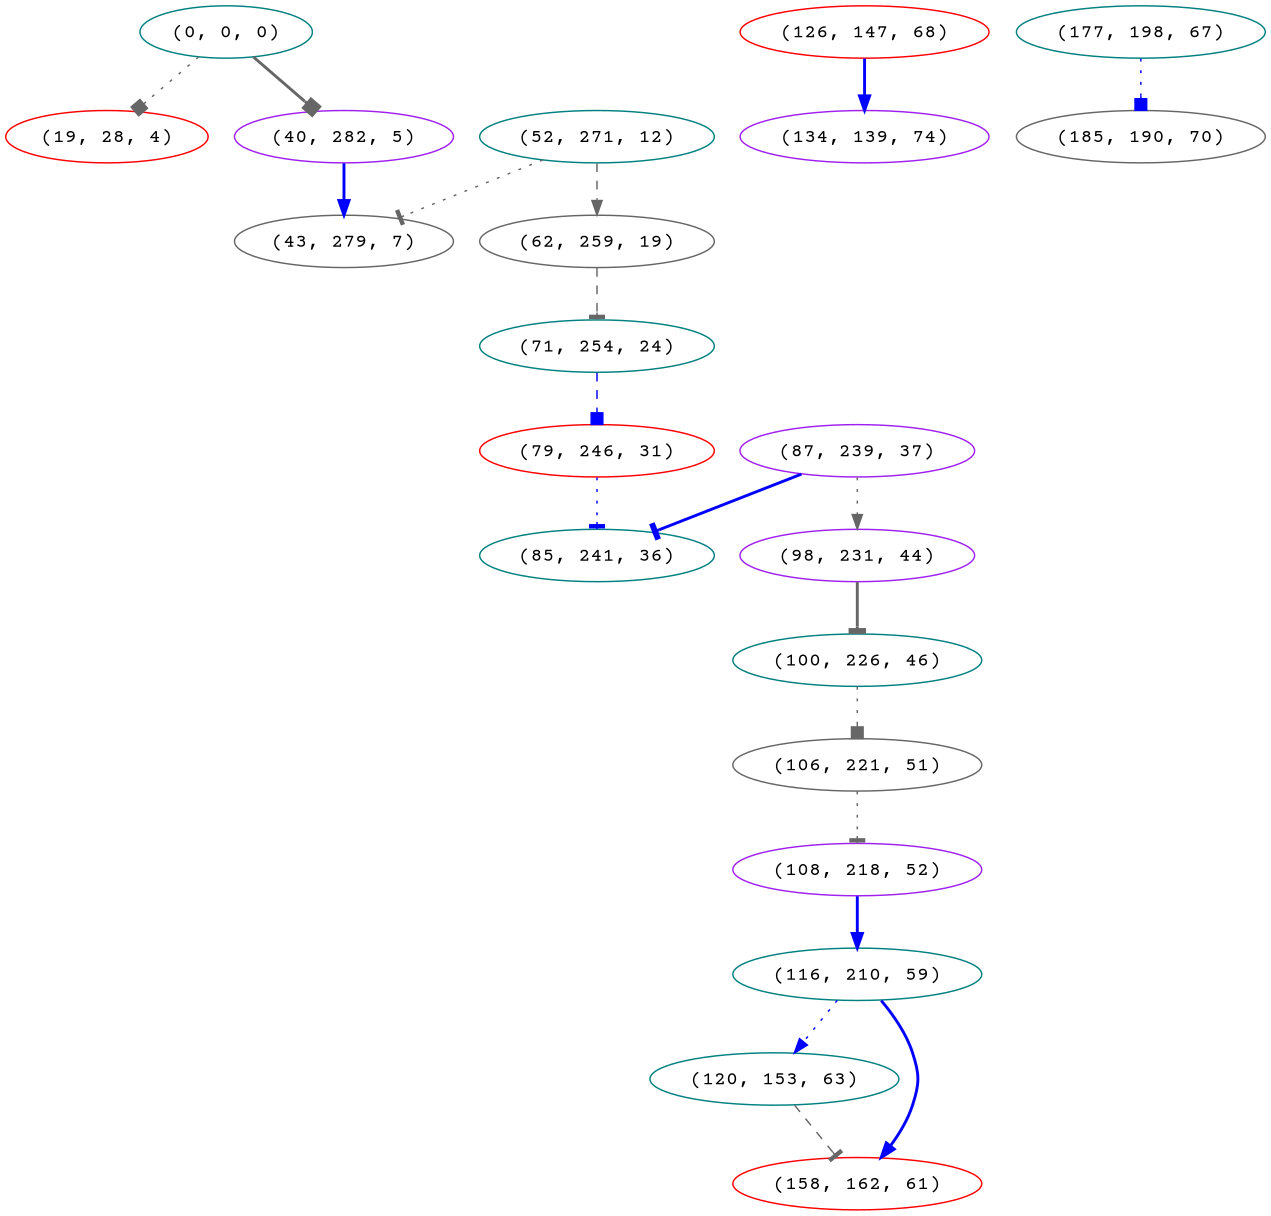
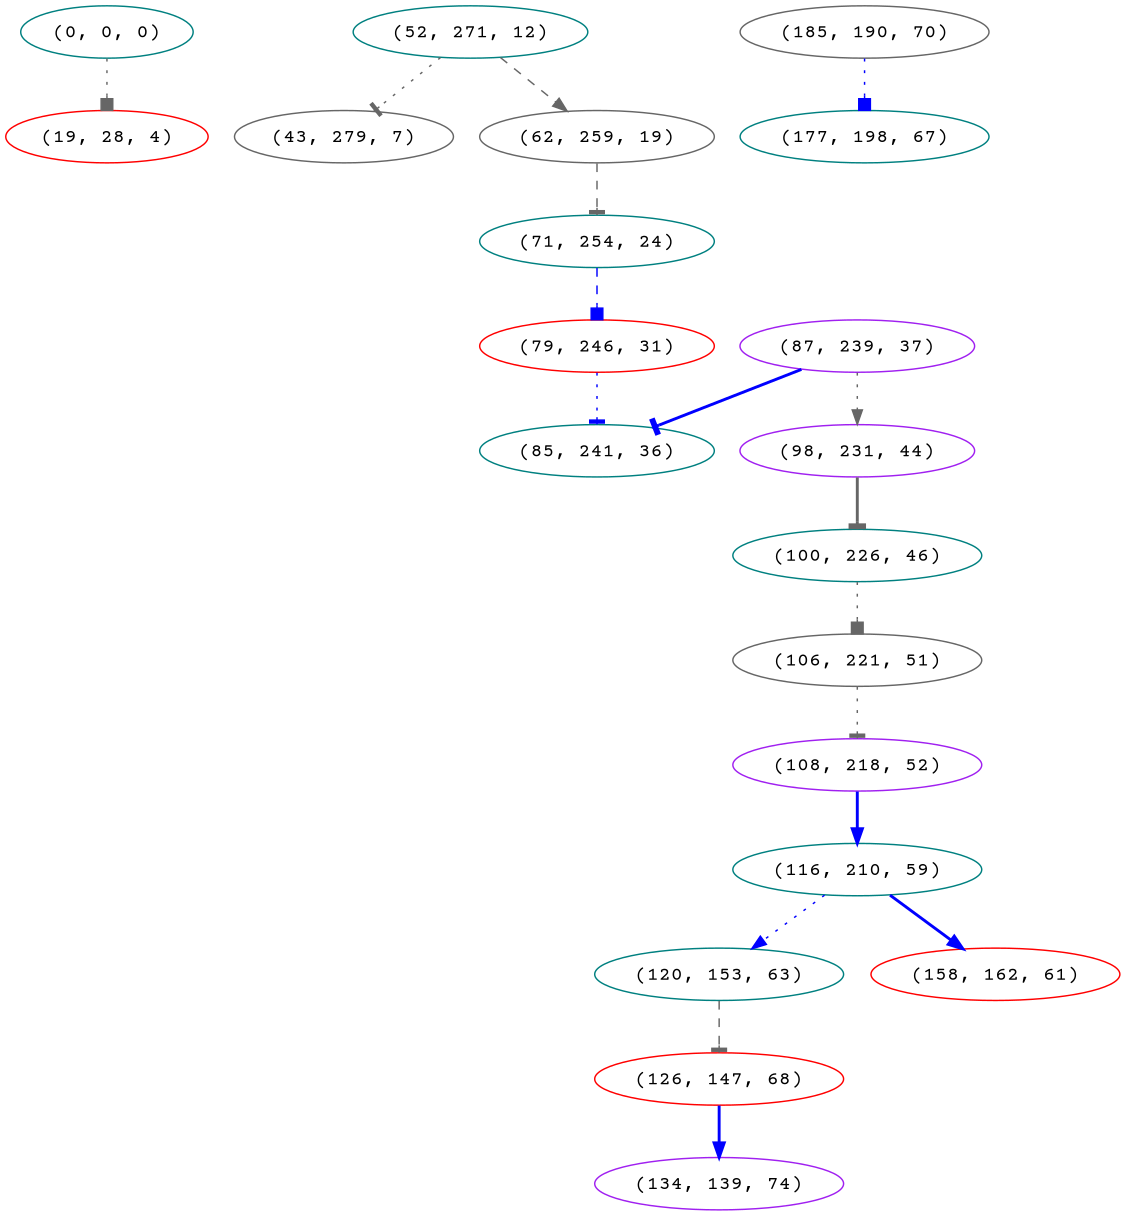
(1141, 77) -> (865, 77)
(344, 137) -> none
(814, 1129) -> (719, 1023)
